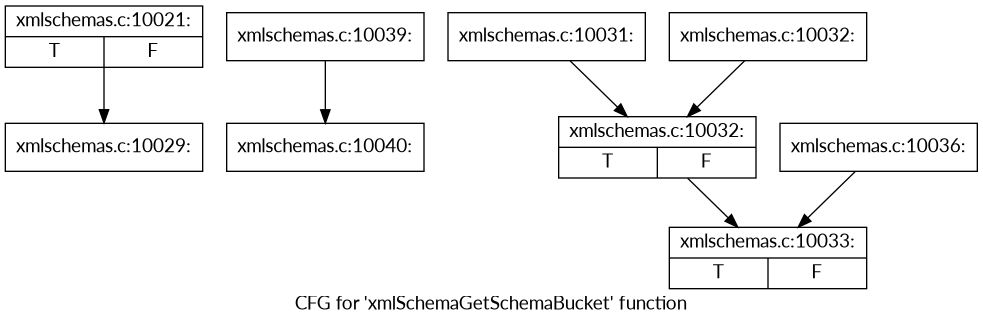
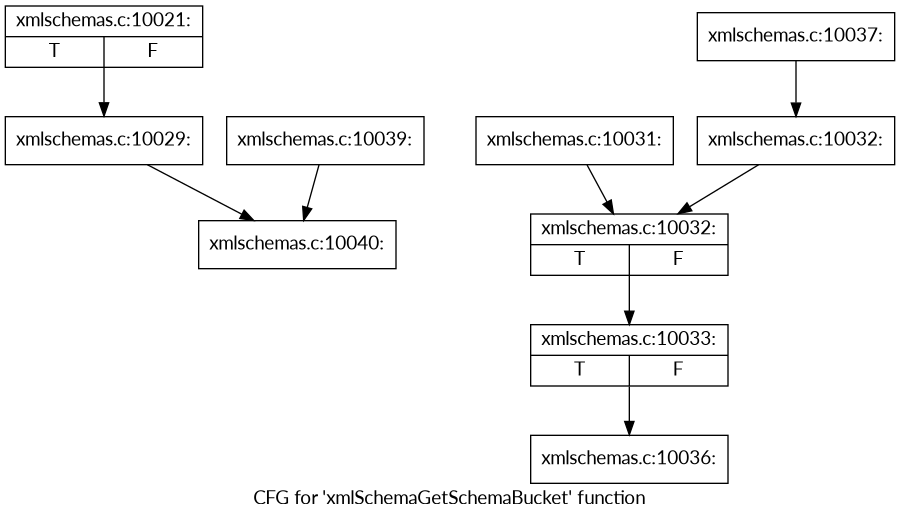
none -> (796, 37)
none -> (195, 189)
(831, 195) -> (629, 404)
